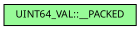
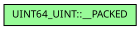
(70, 15) -> (70, 15)
